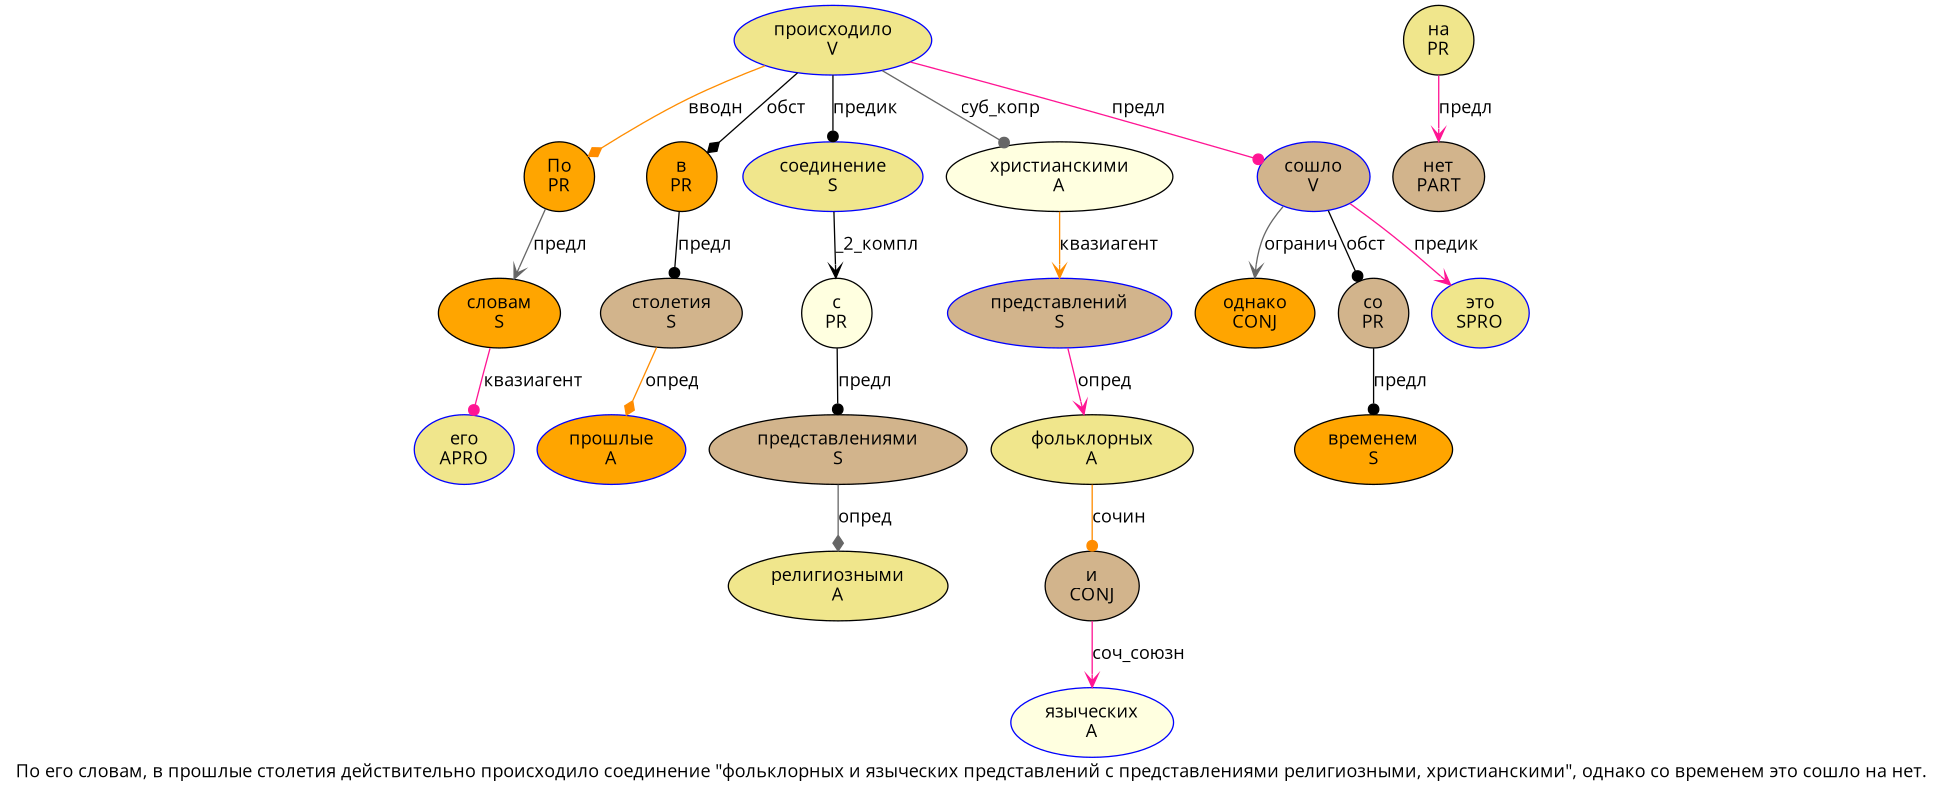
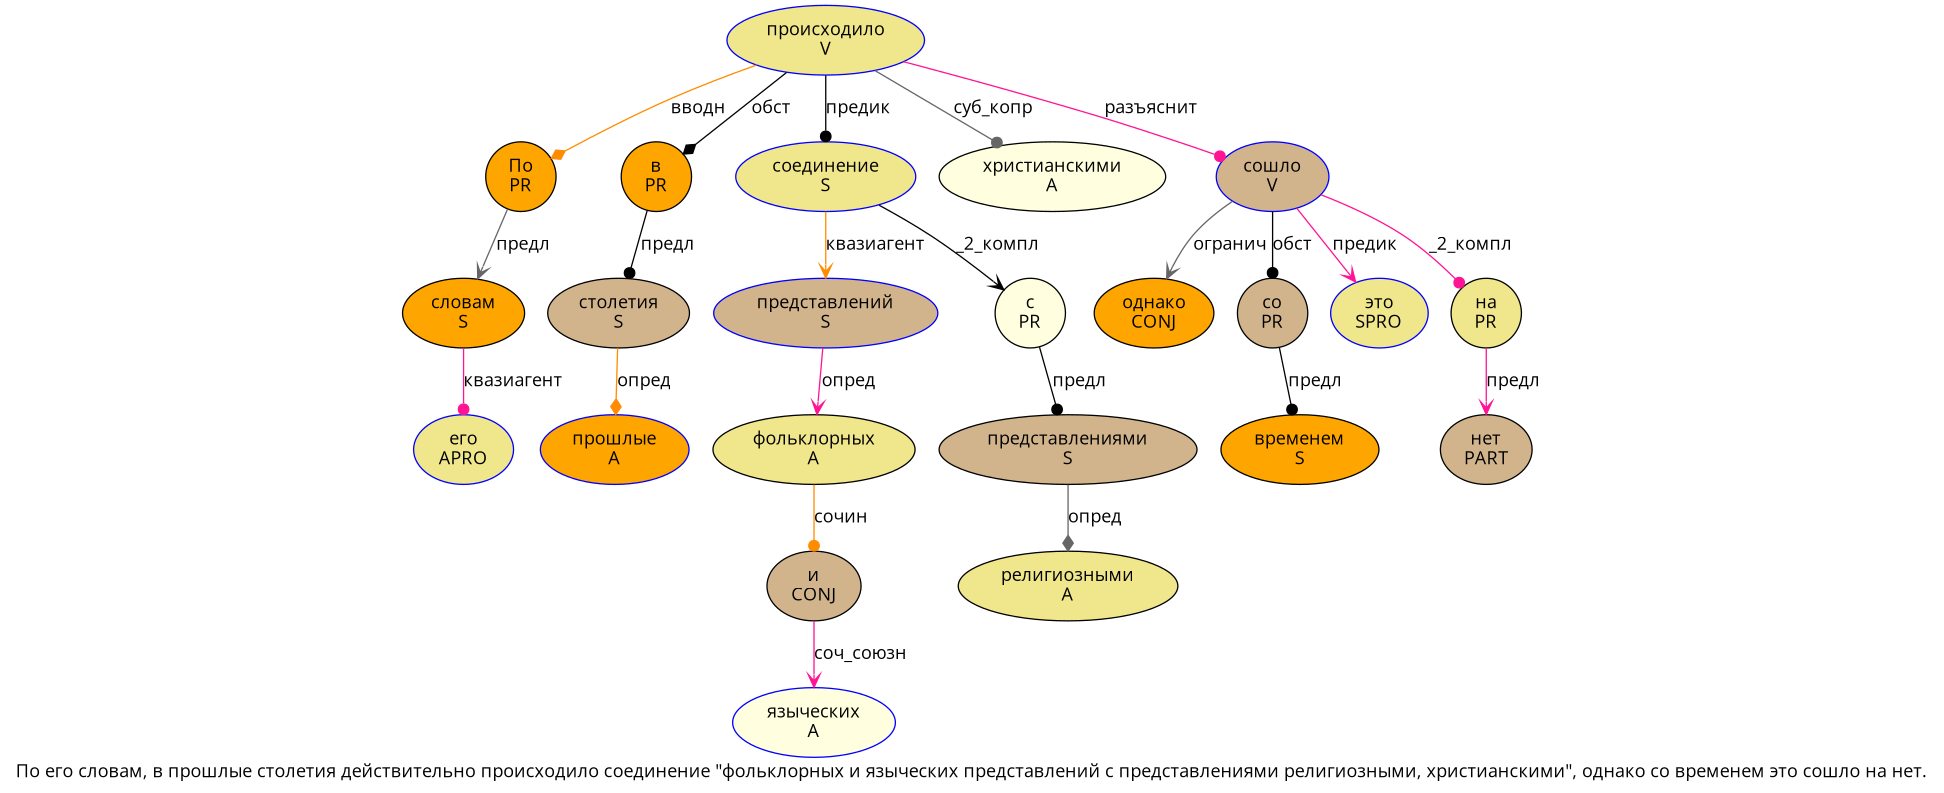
(1139, 108) -> (1151, 108)
none -> (1393, 229)
(1060, 238) -> (826, 238)
